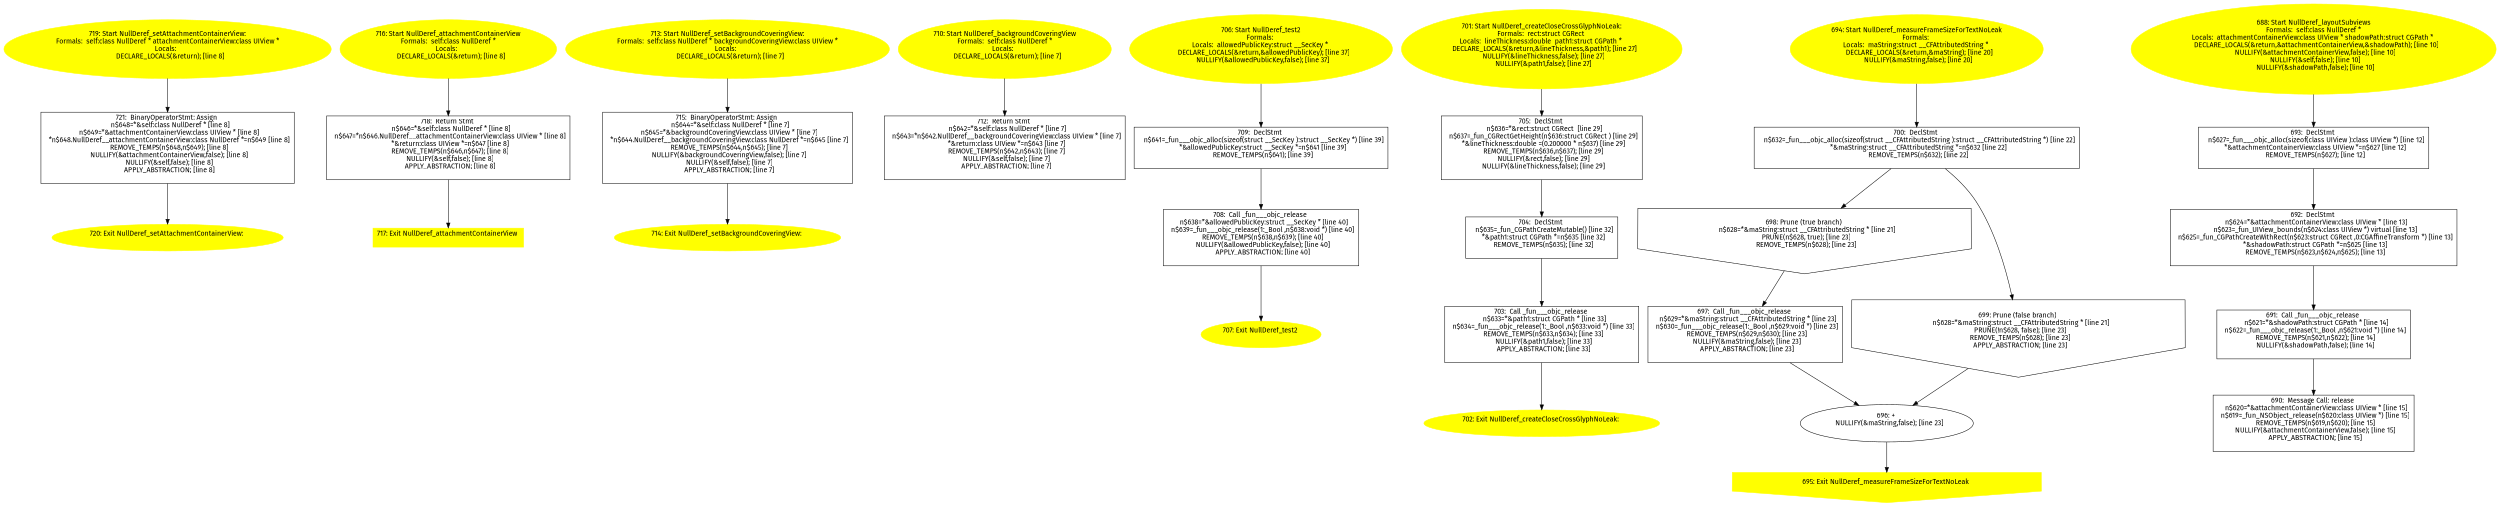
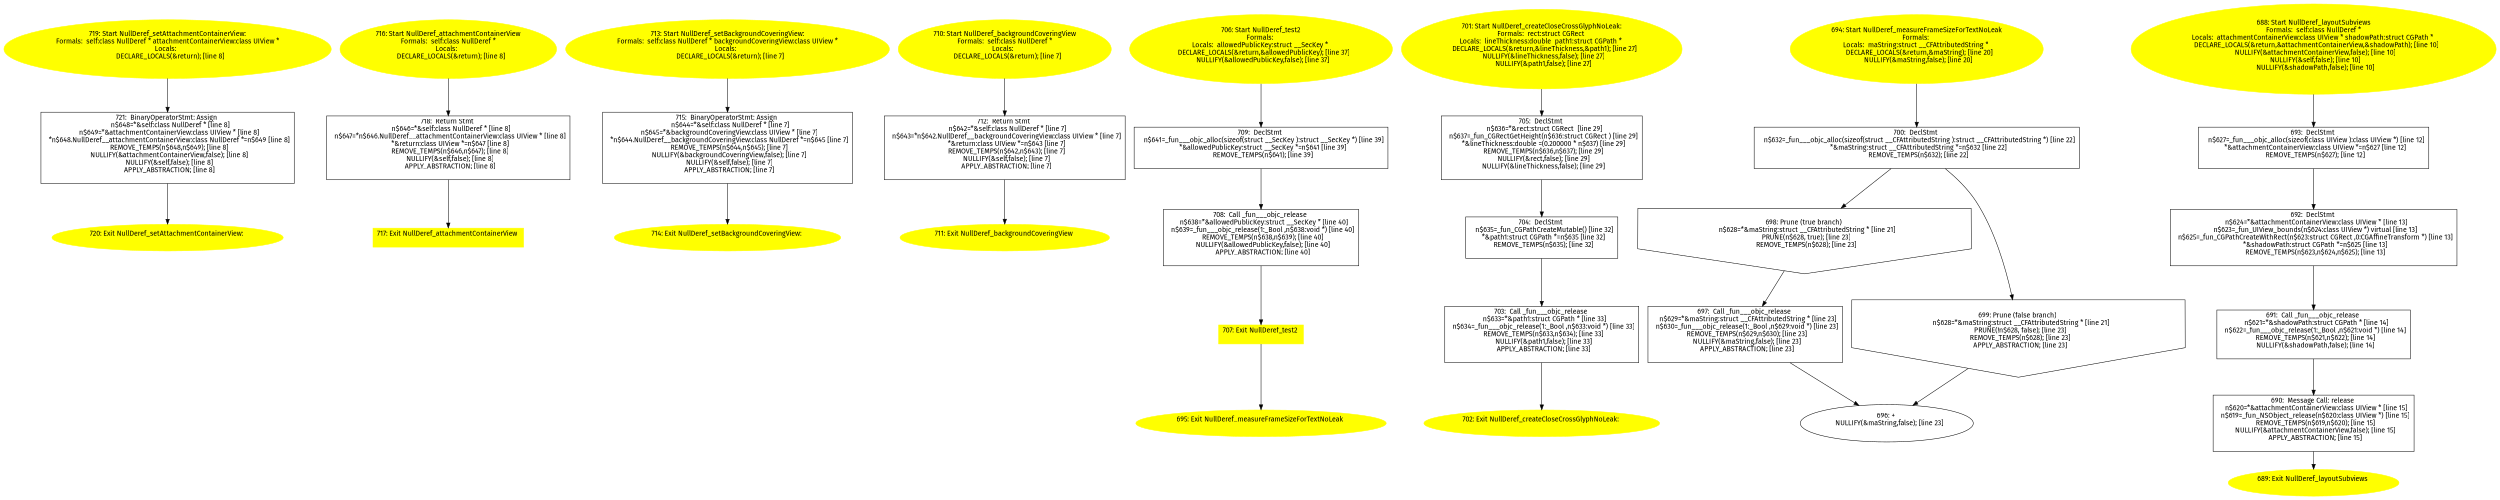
none -> (1005, 238)
(1261, 334) -> (1261, 334)
(1887, 455) -> (1261, 374)
none -> (2314, 483)
(1887, 486) -> (1261, 423)
